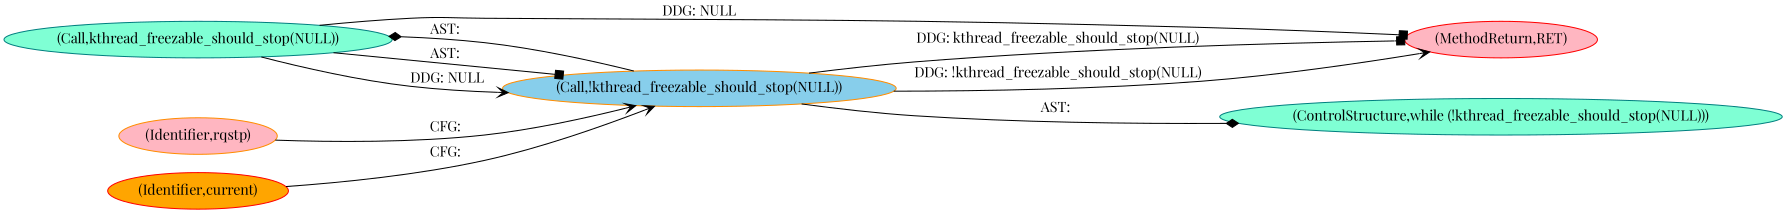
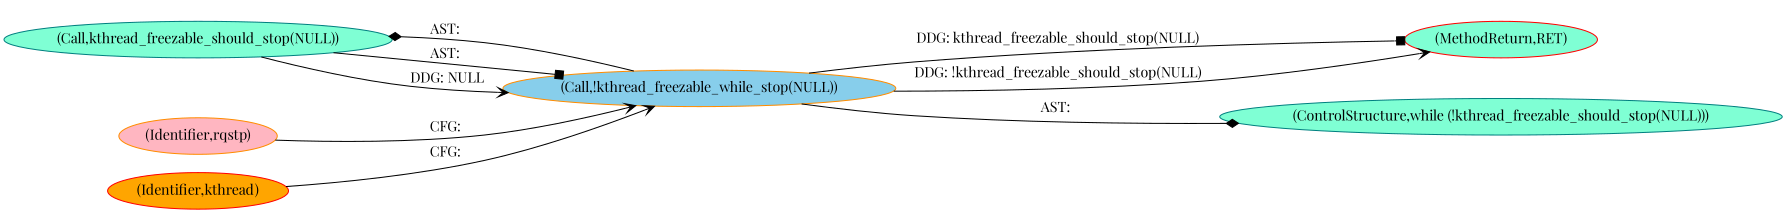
(858, 21) -> none
(1501, 40) -> (1501, 40)
(699, 88) -> (699, 88)
(198, 191) -> (198, 191)
